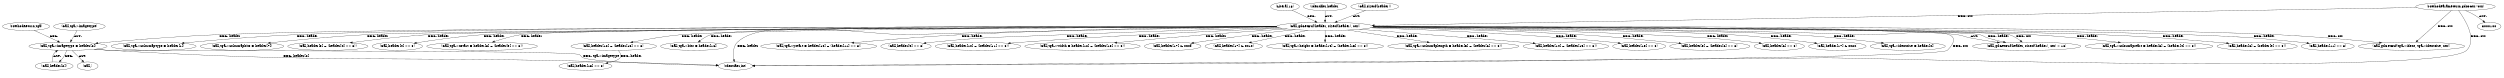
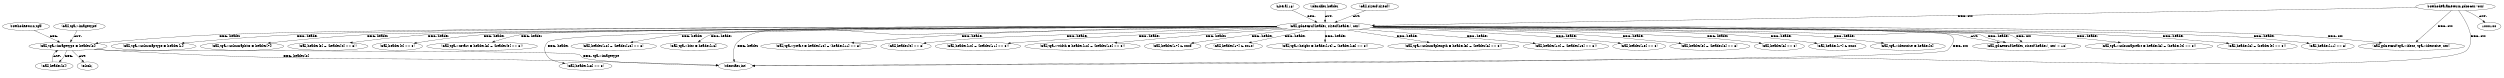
(1375, 7) -> (1375, 7)
(2489, 26) -> (2489, 26)
(618, 59) -> (896, 29)
(88, 66) -> (88, 66)
